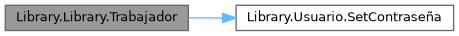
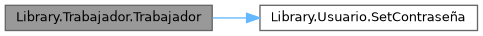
(97, 18) -> (109, 18)
